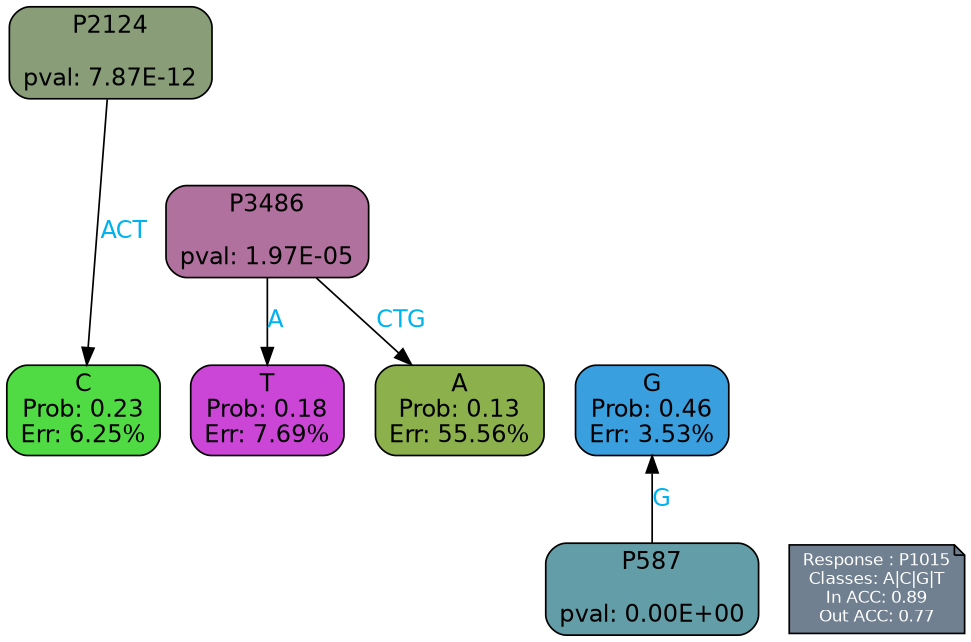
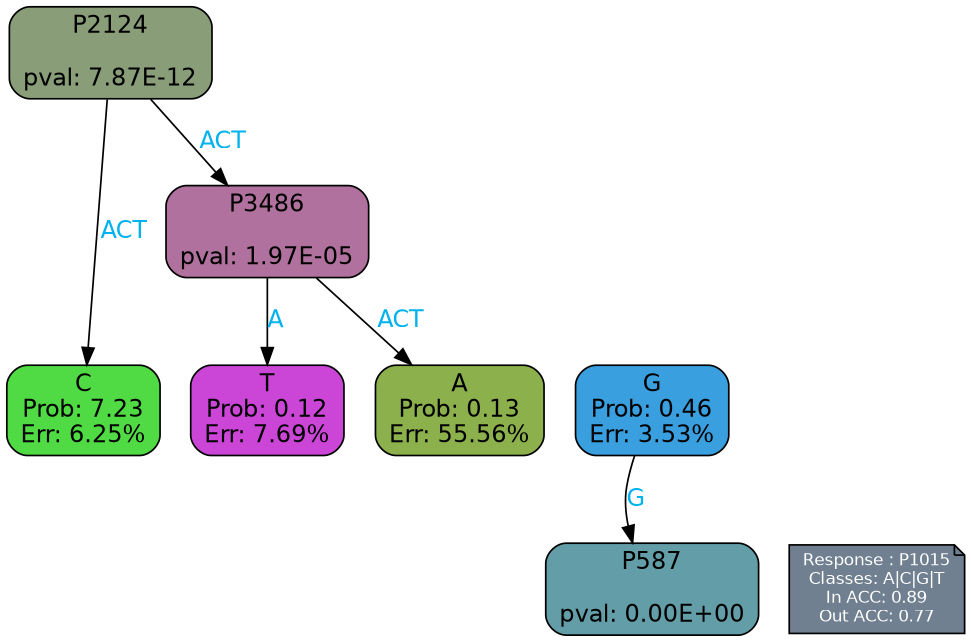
none -> (183, 136)
(401, 321) -> (401, 321)
(83, 410) -> (83, 410)
(267, 410) -> (267, 410)
(652, 508) -> (626, 490)
